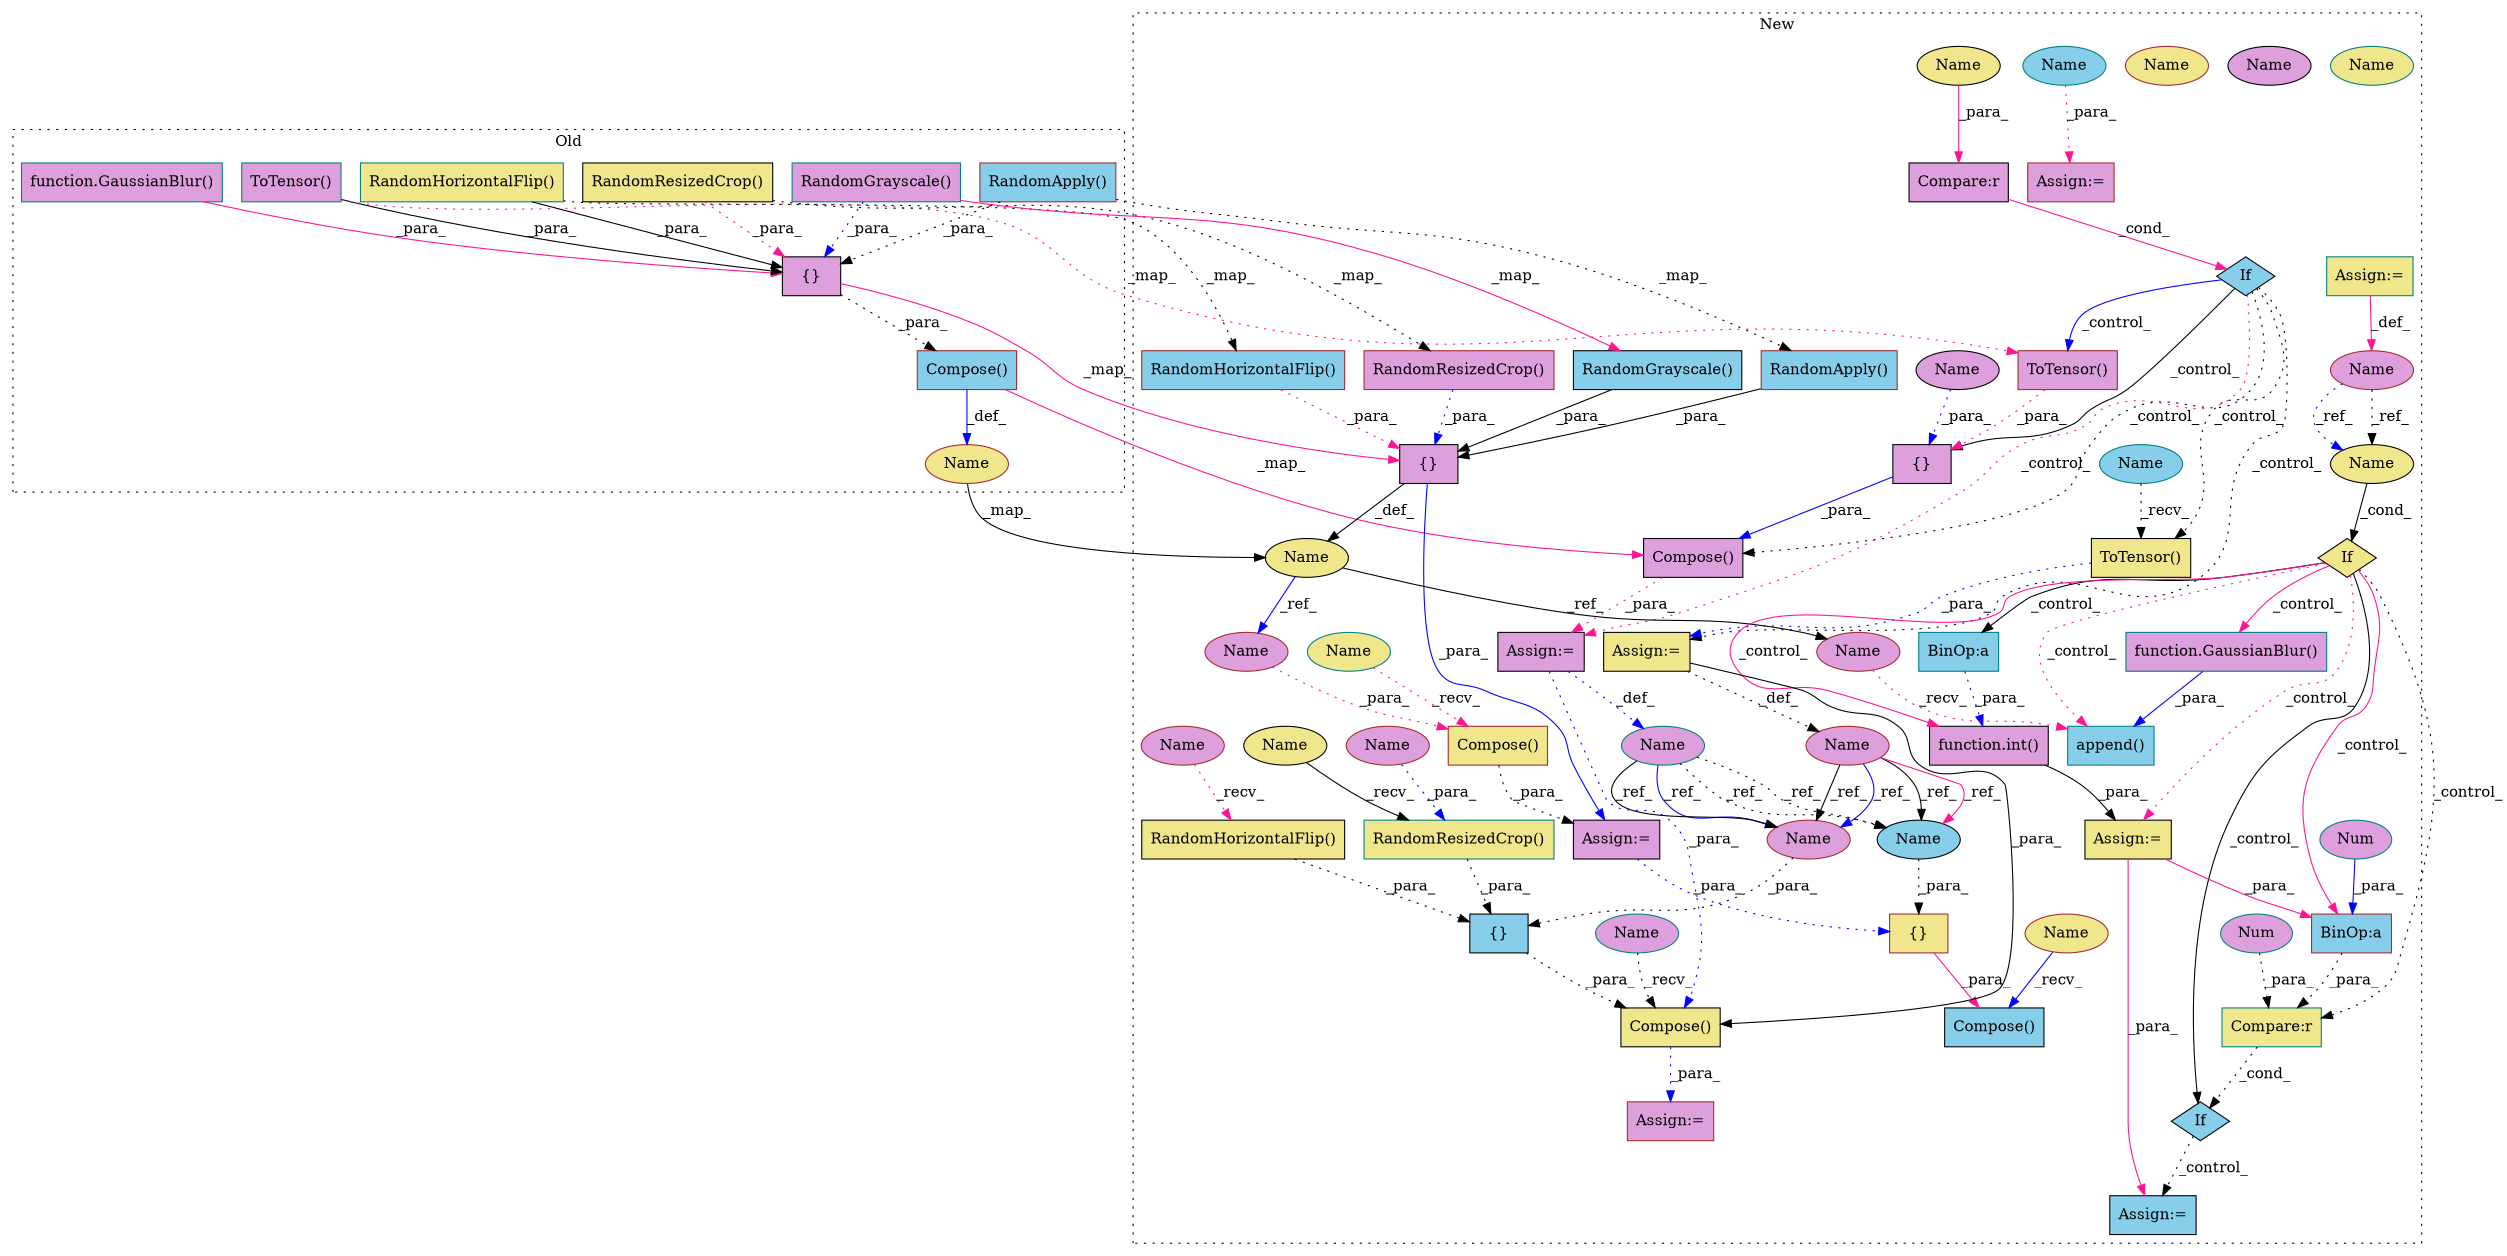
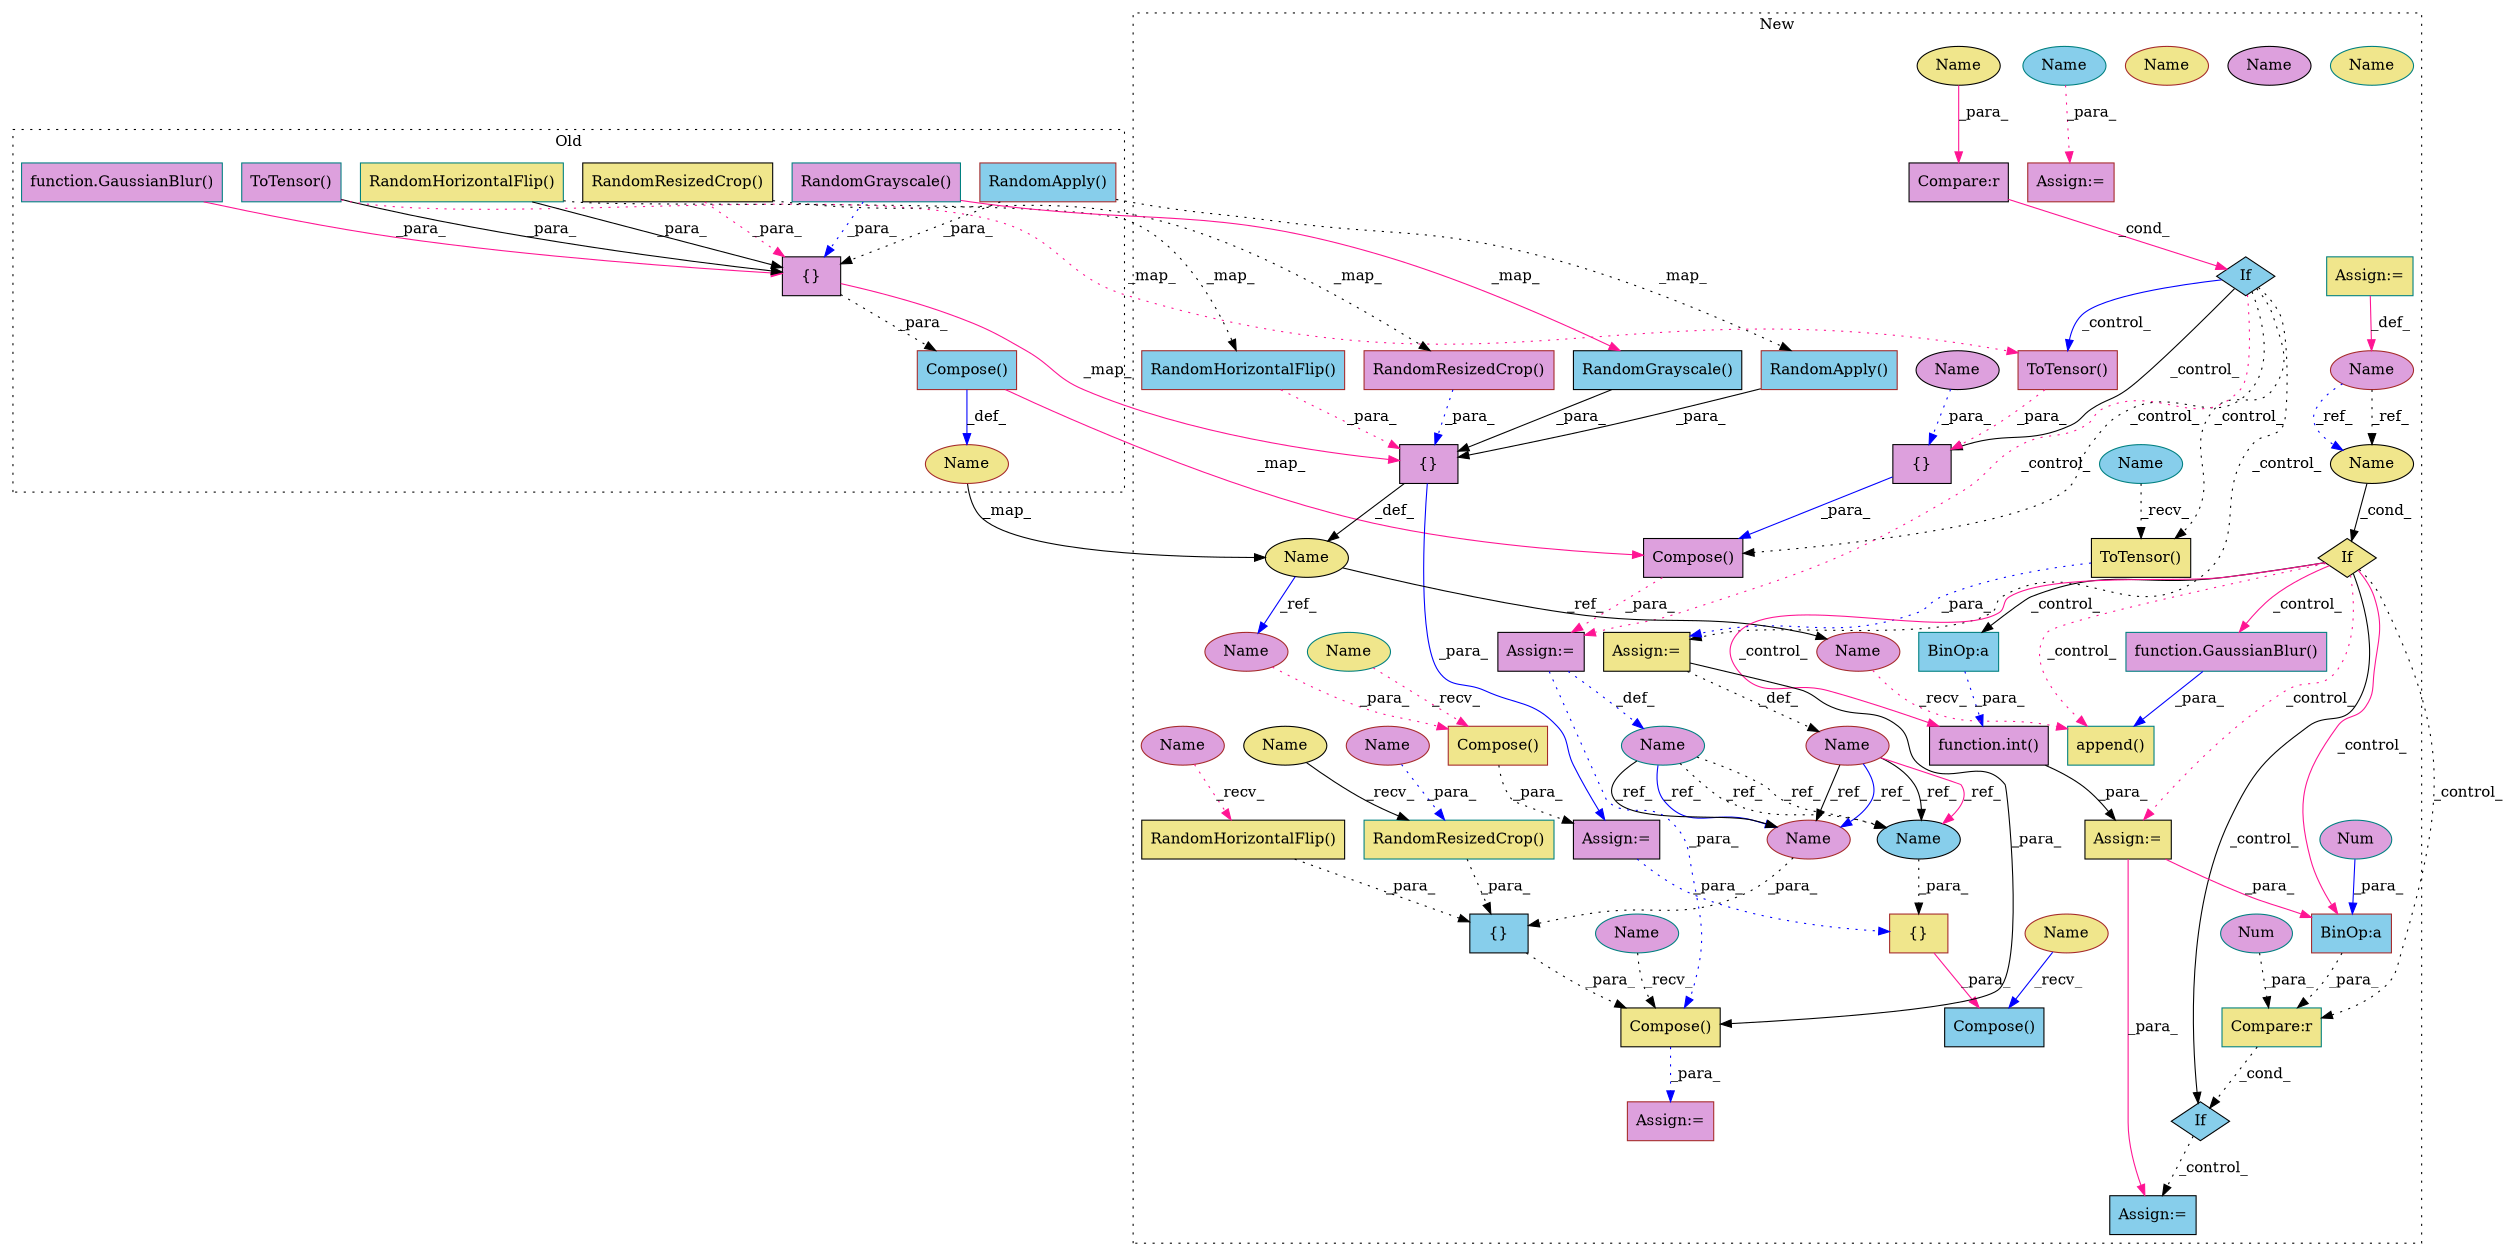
(2111, 746) -> (2111, 746)
